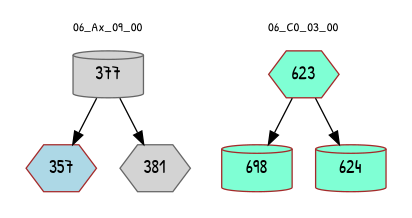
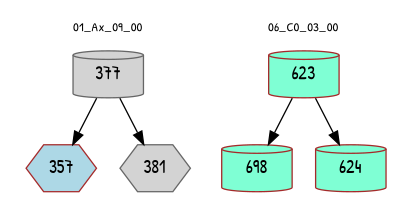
(108, 28) -> (108, 28)
(304, 74) -> (304, 74)
